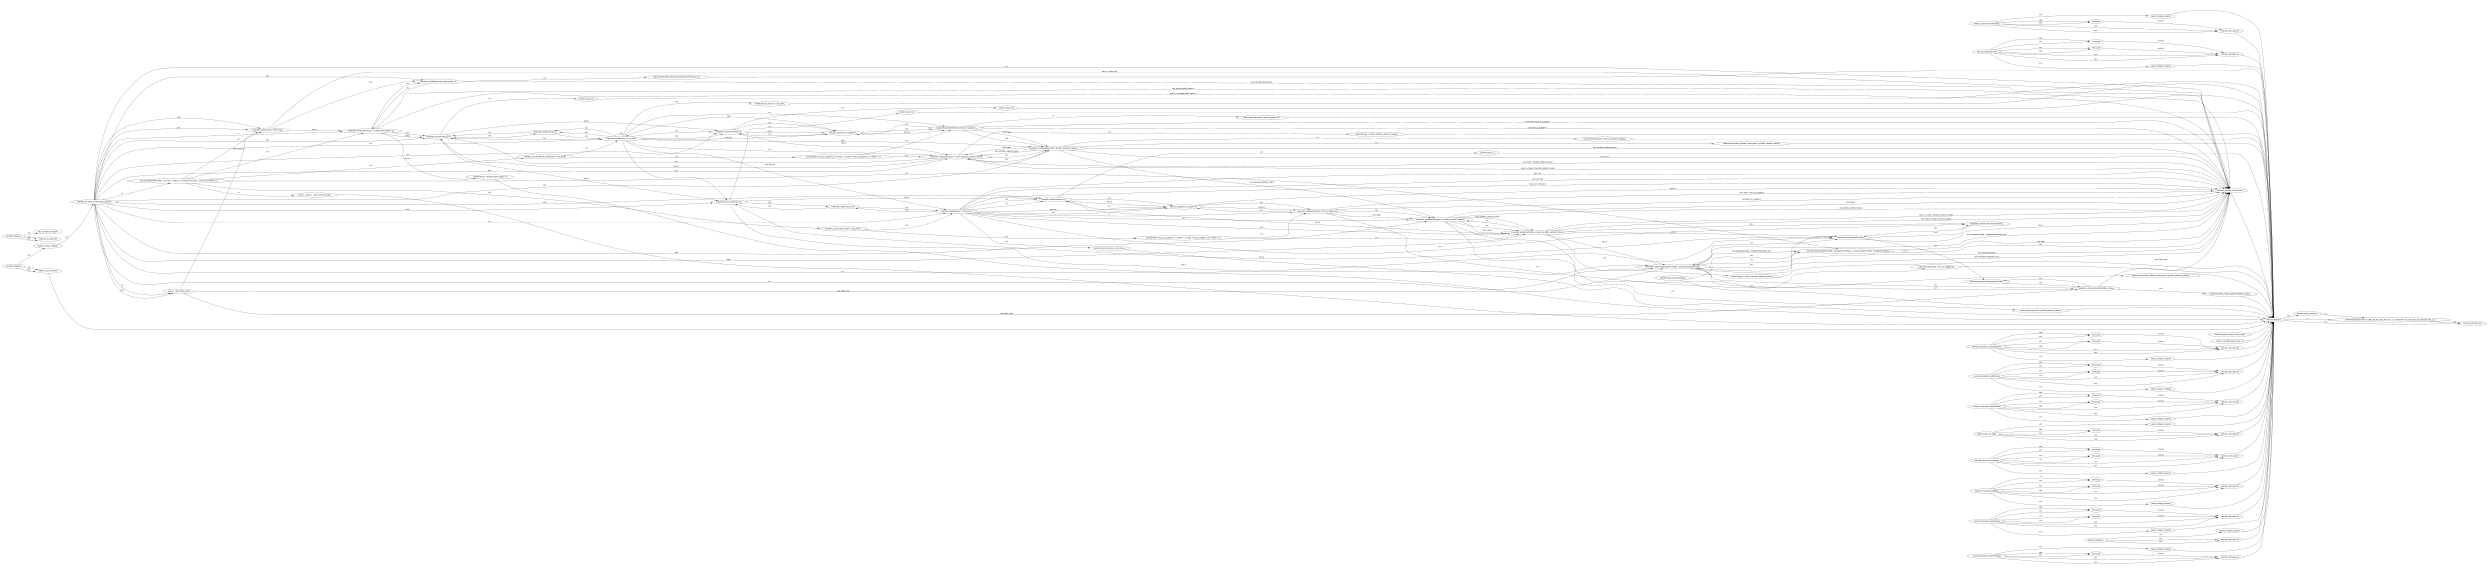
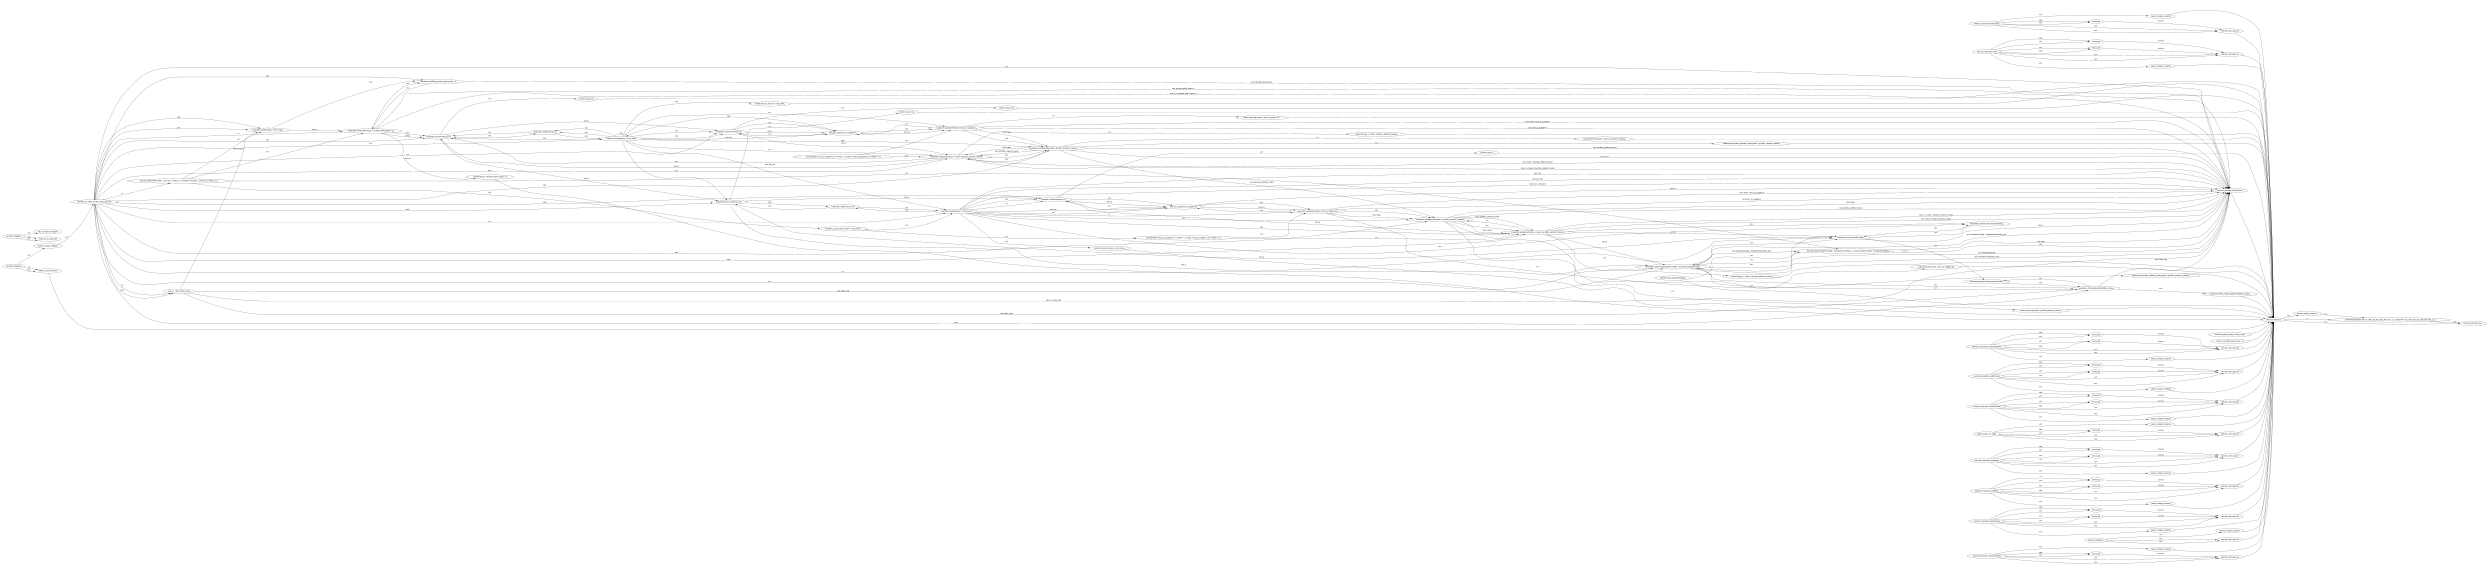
(1276, 72) -> (1232, 301)
(677, 77) -> none
(545, 157) -> none
(314, 195) -> none
none -> (1052, 324)
